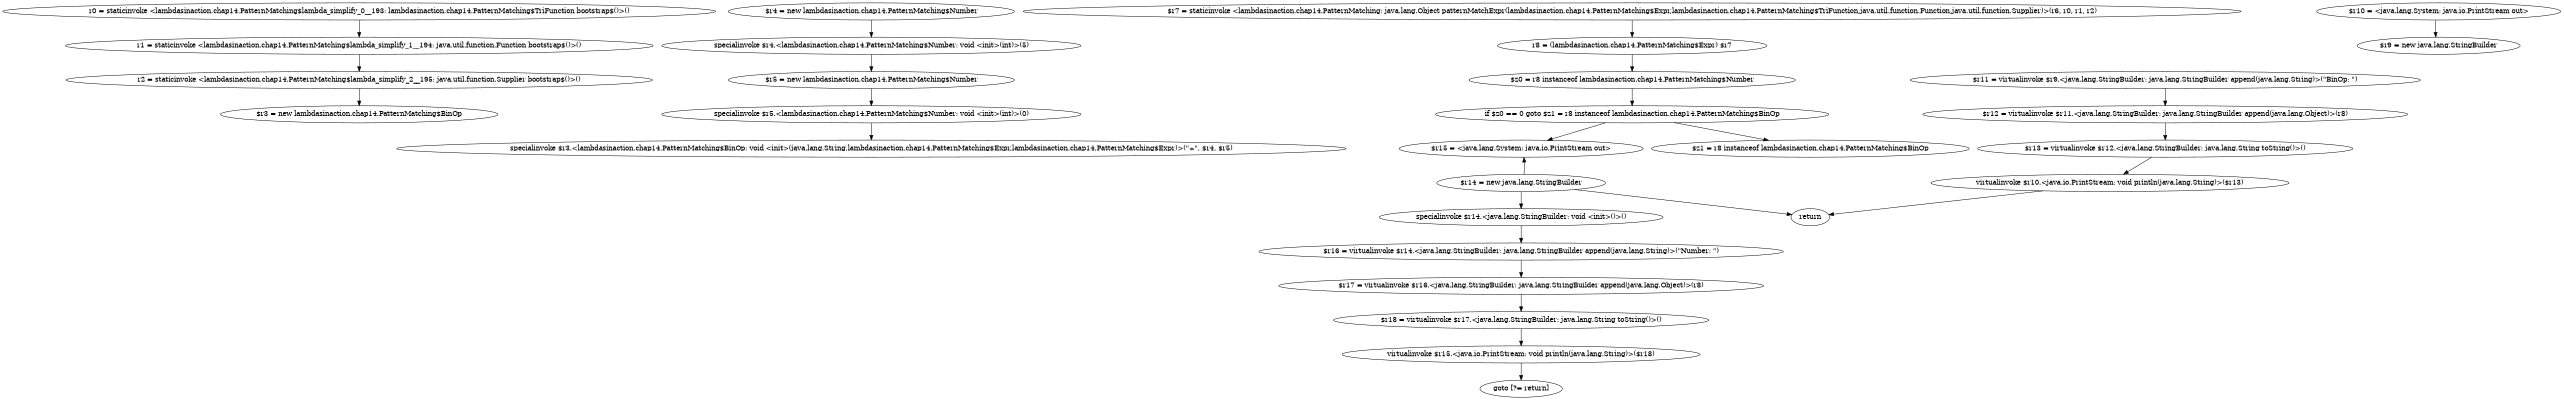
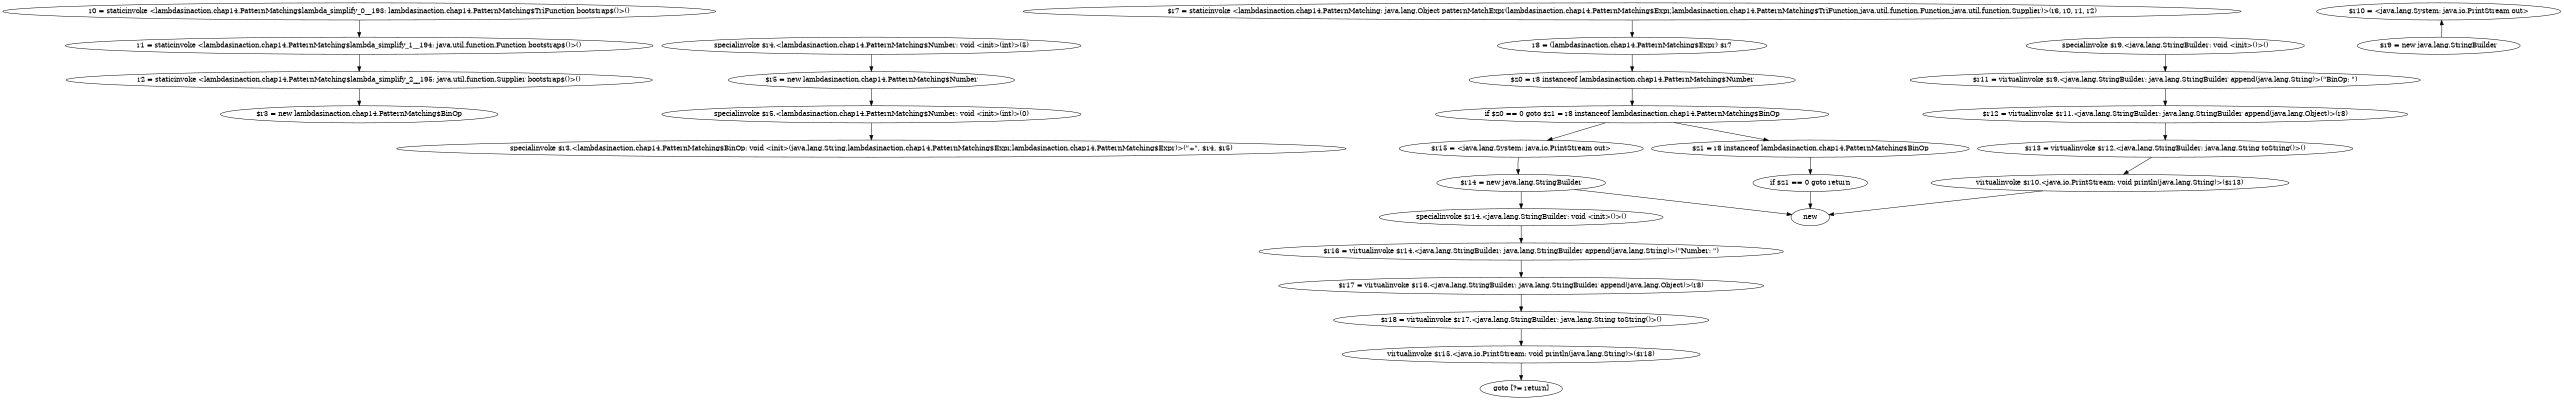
(871, 11) -> none
(2435, 26) -> (2442, 31)
none -> (2165, 46)
(1524, 168) -> (1518, 163)
none -> (1810, 183)
(1810, 217) -> (1810, 217)
